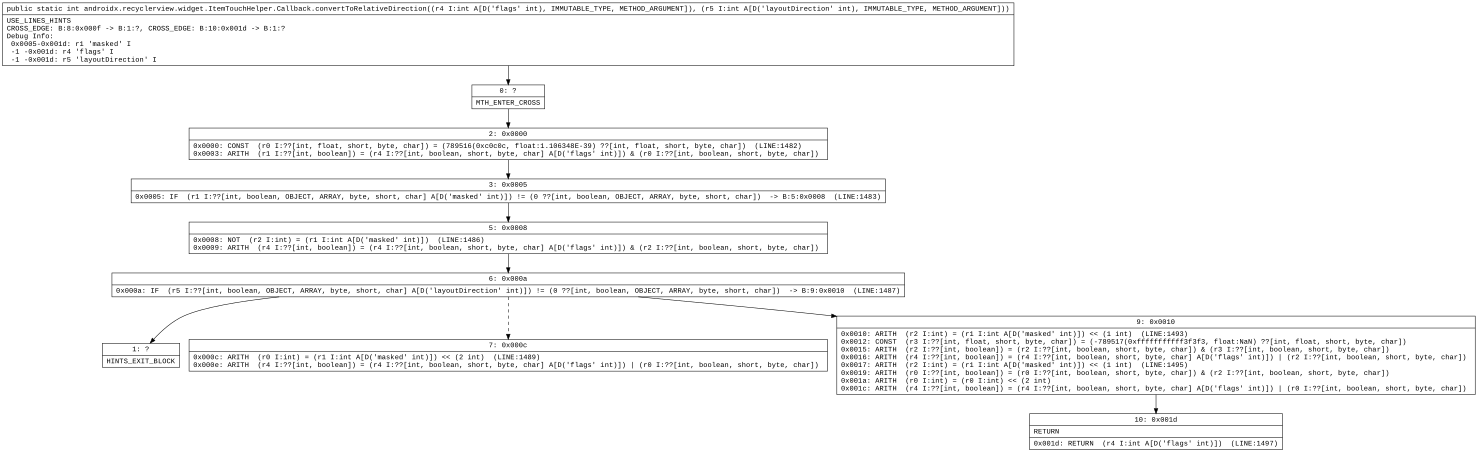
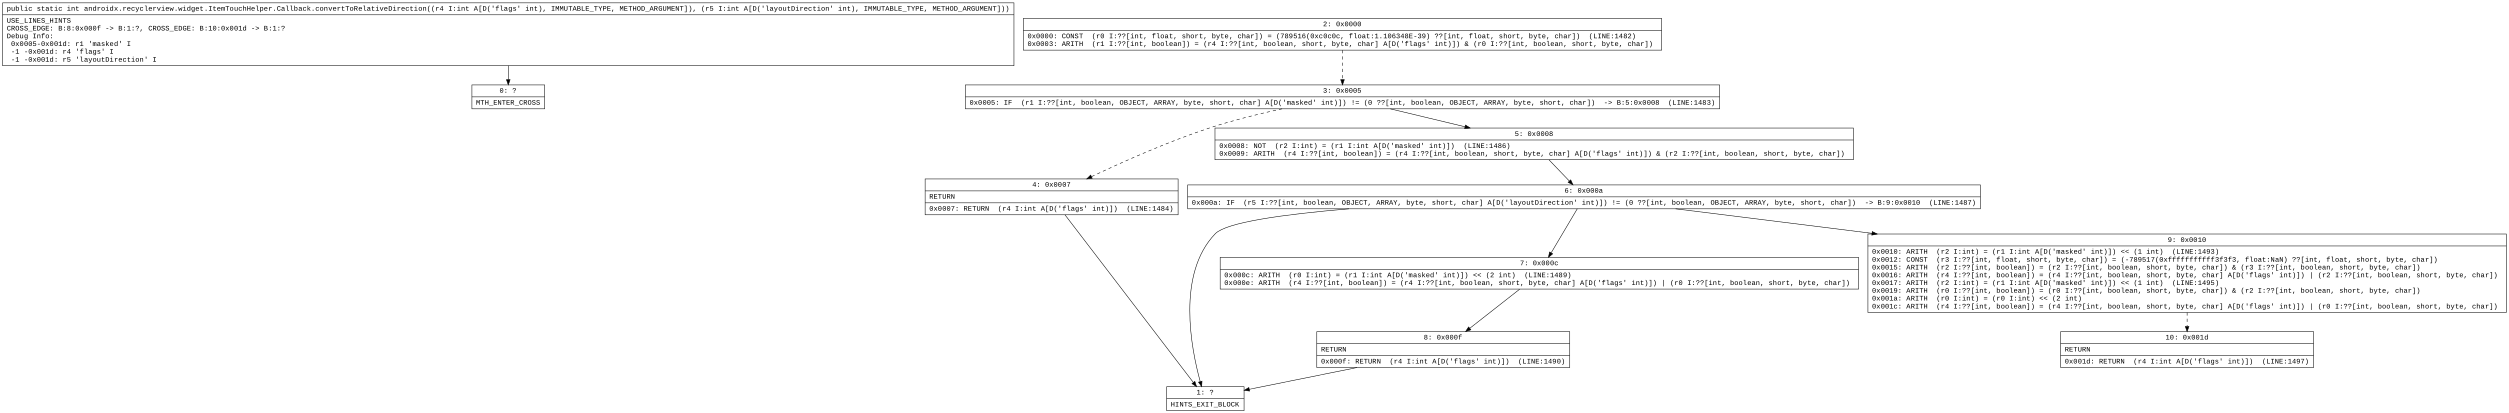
(508, 116) -> none
(508, 167) -> (1343, 65)
none -> (1052, 197)
(508, 316) -> (1564, 231)
none -> (1443, 350)
(1156, 402) -> (2187, 319)
